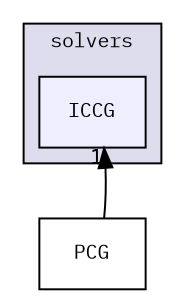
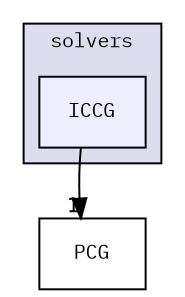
(106, 193) -> (79, 176)
